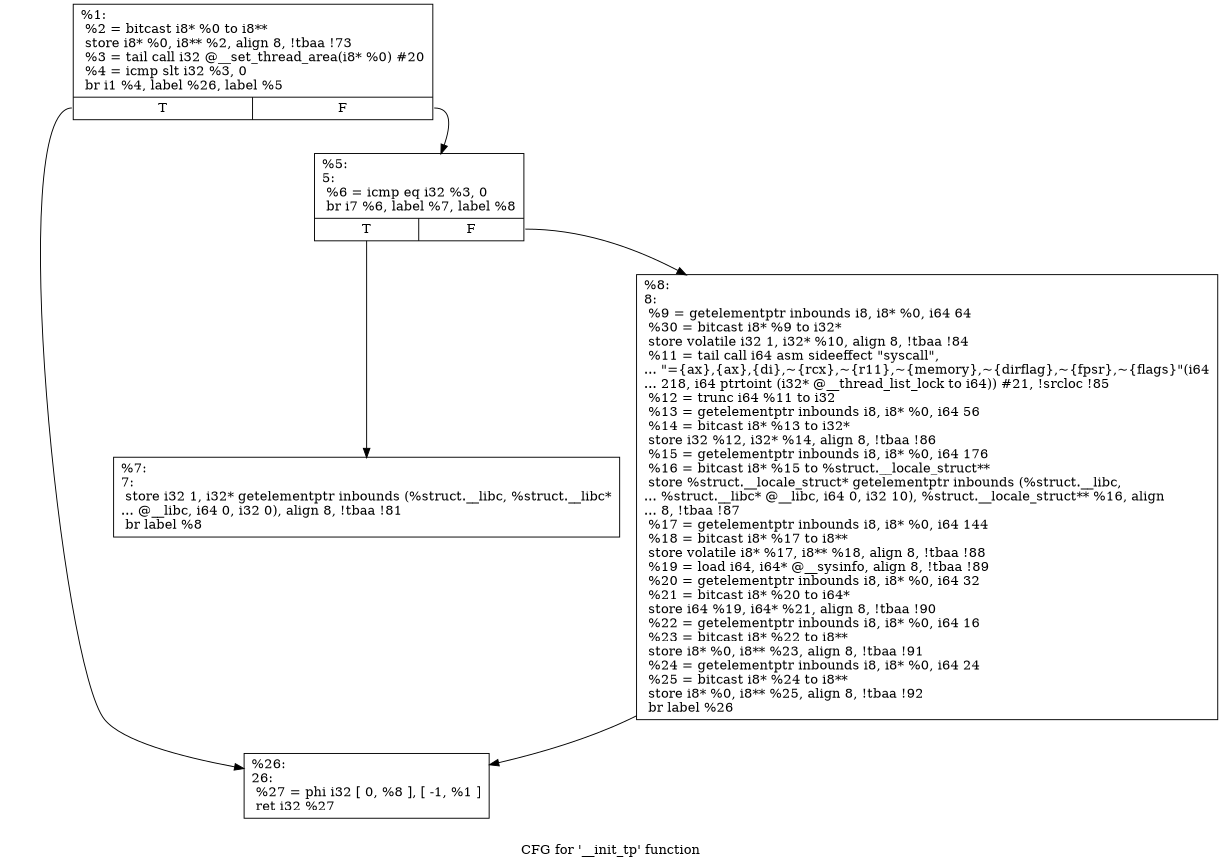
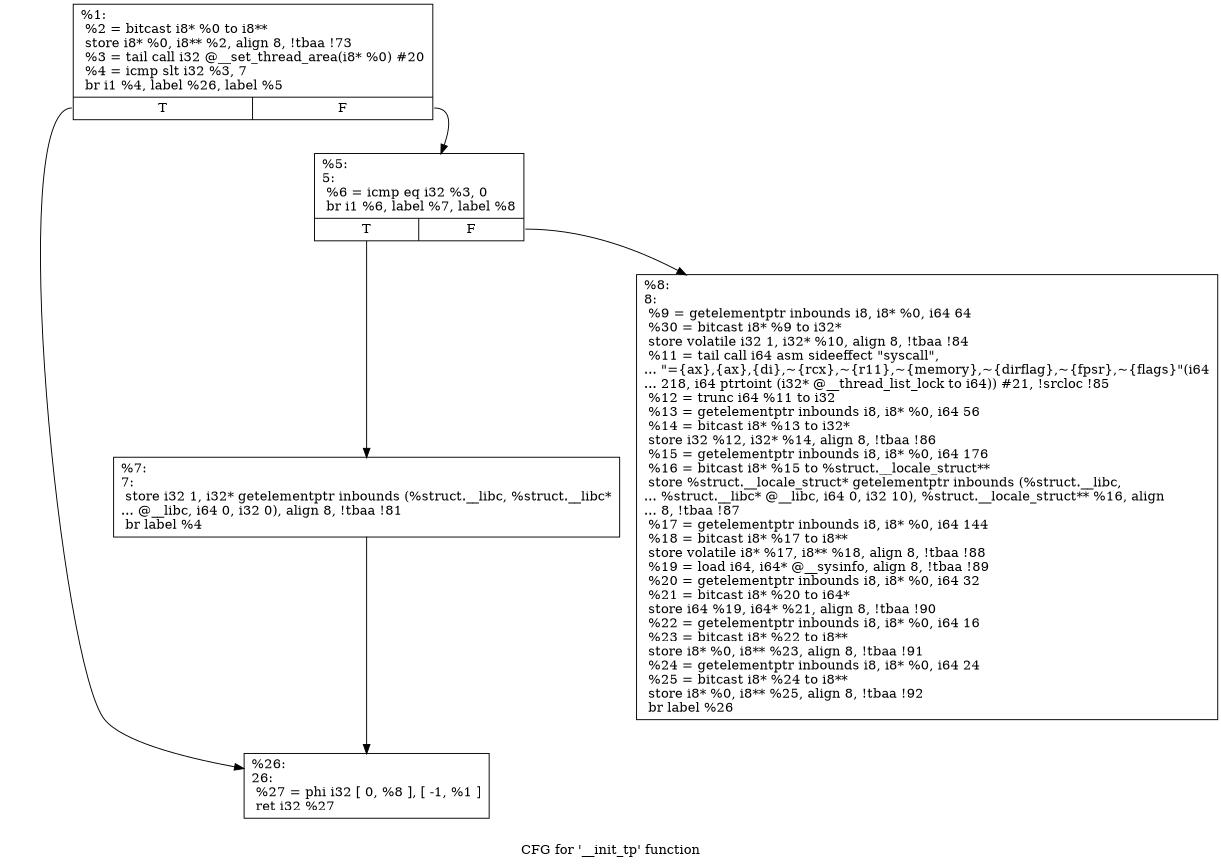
(164, 71) -> (164, 71)
(419, 207) -> (419, 207)
(162, 525) -> (162, 525)
(569, 743) -> (367, 641)
